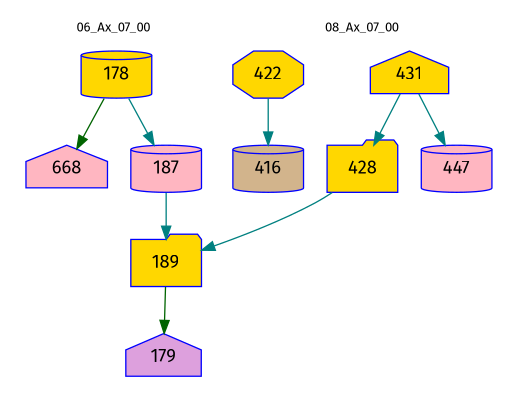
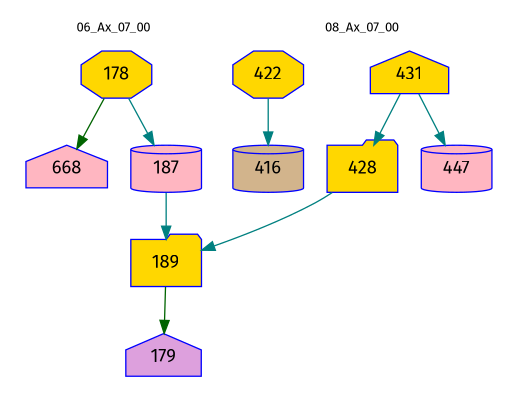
(116, 75) -> (116, 75)
